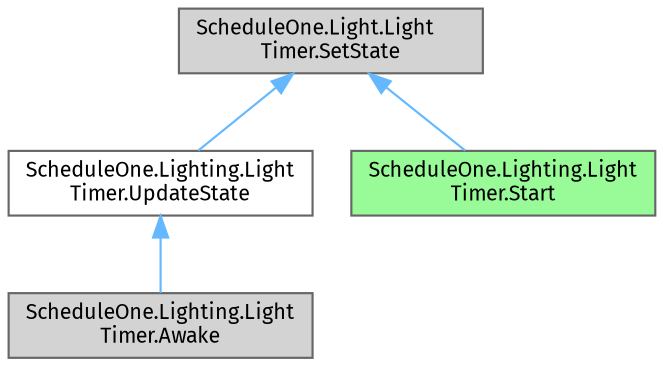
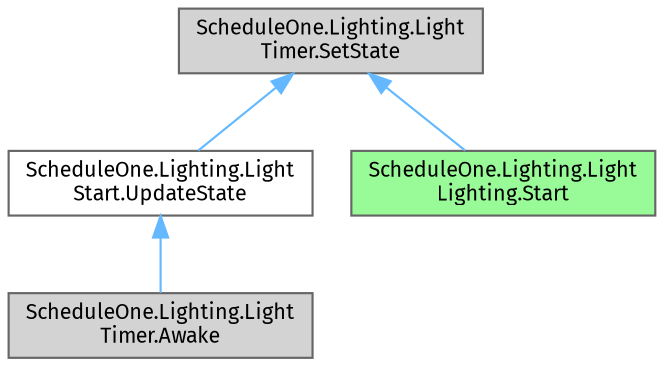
(331, 41) -> (331, 41)
(161, 183) -> (161, 183)
(503, 183) -> (503, 183)
